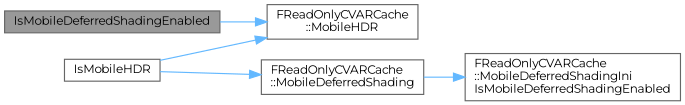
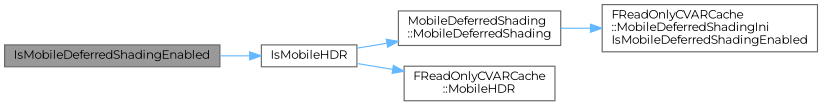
(238, 22) -> (235, 56)
(343, 77) -> (480, 28)
